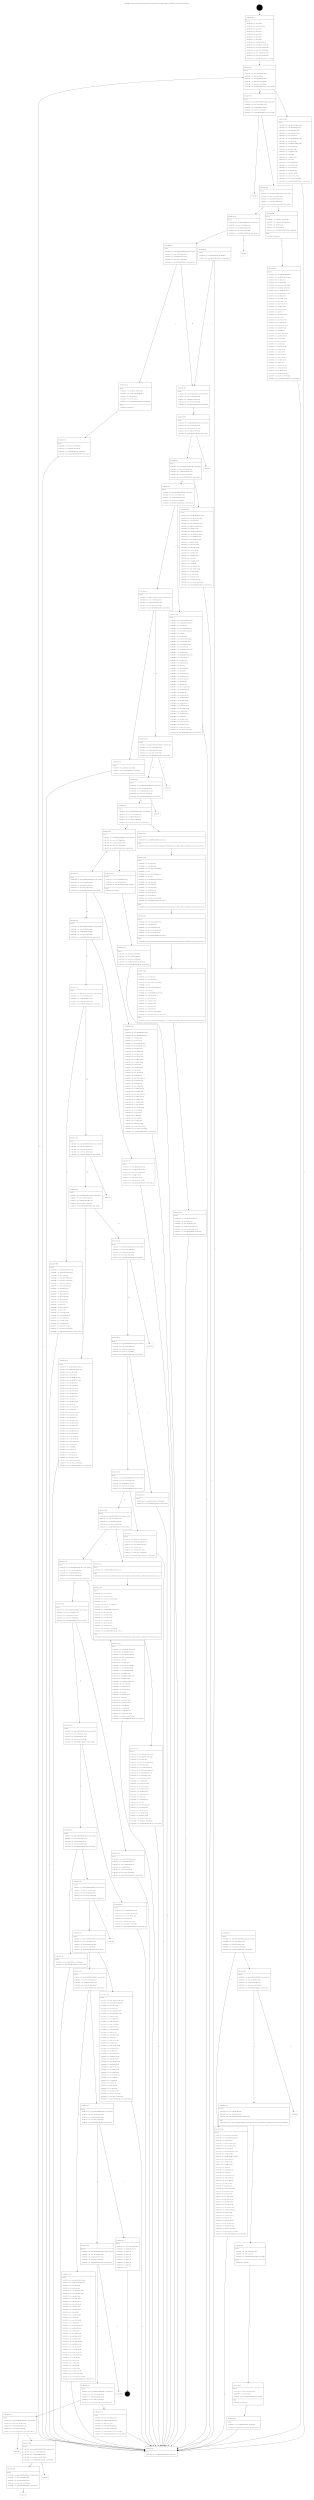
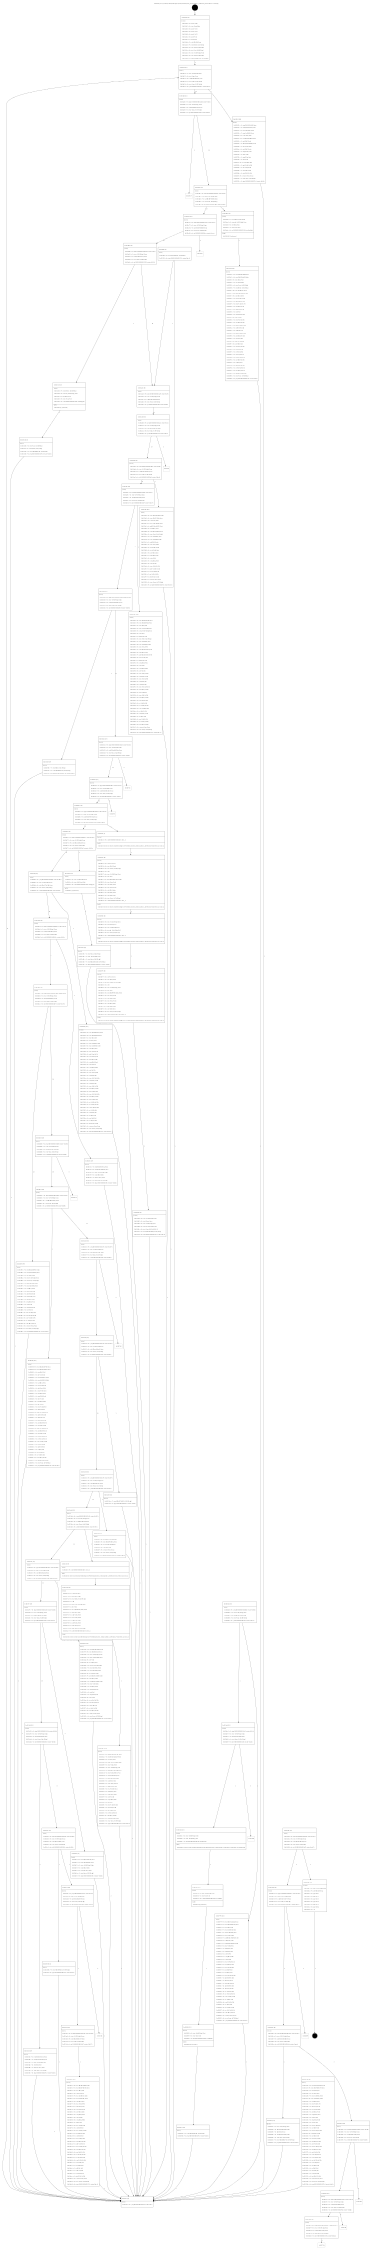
(90, 1980) -> none
